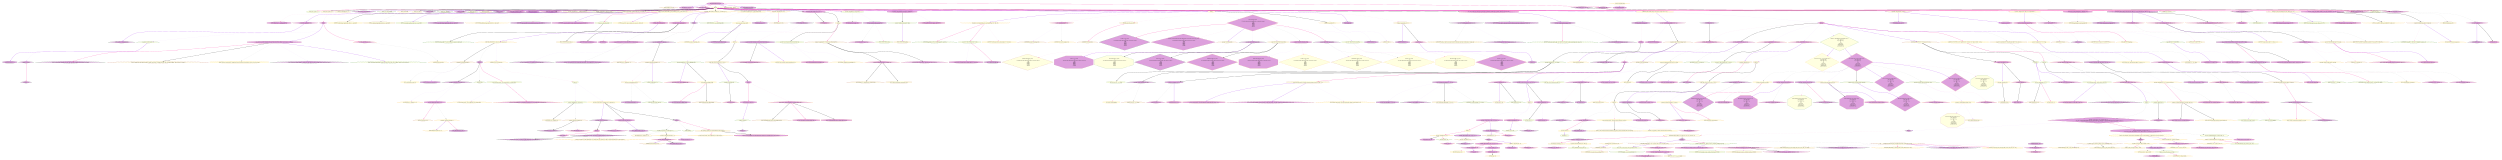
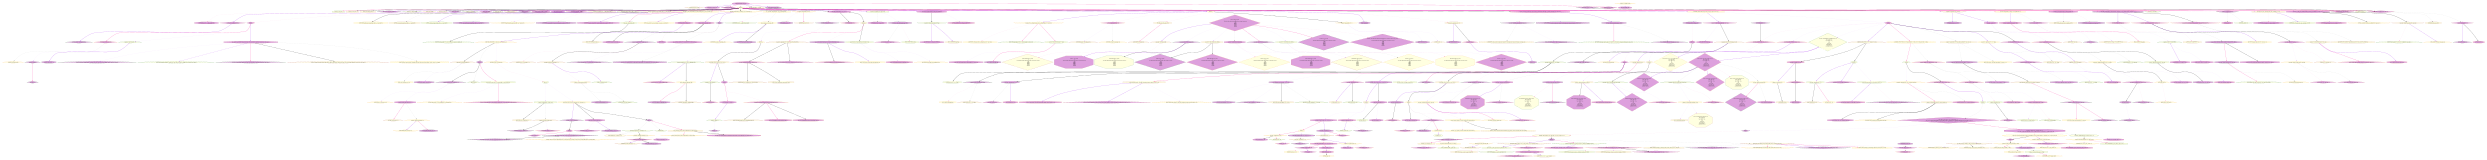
none -> (932, 42)
